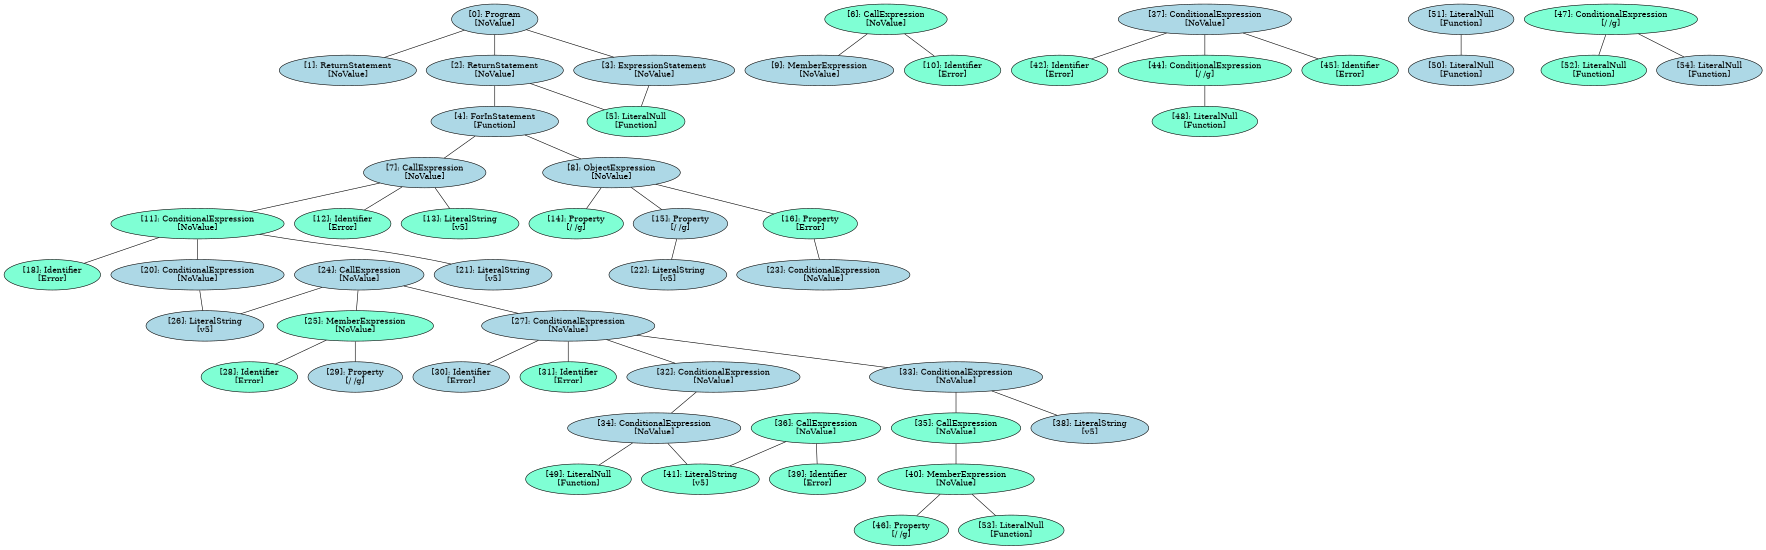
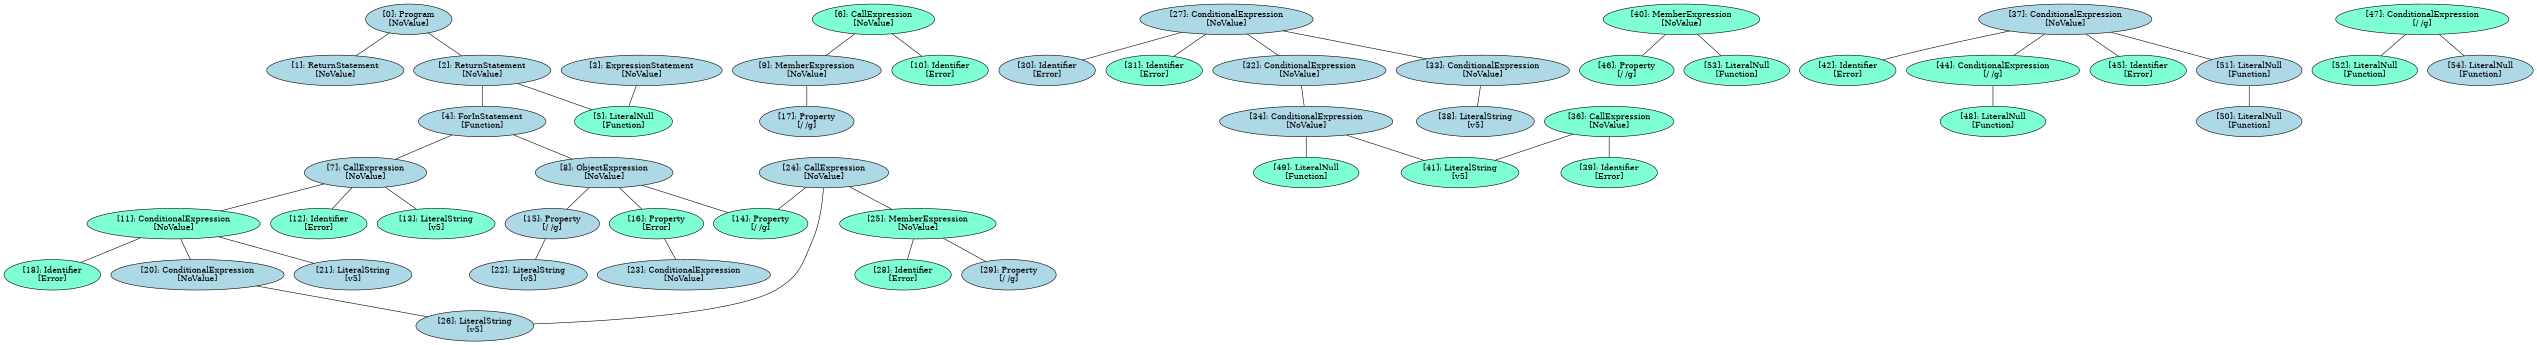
(570, 43) -> none
none -> (2161, 46)
none -> (807, 121)
(461, 300) -> (792, 198)
(956, 428) -> none
